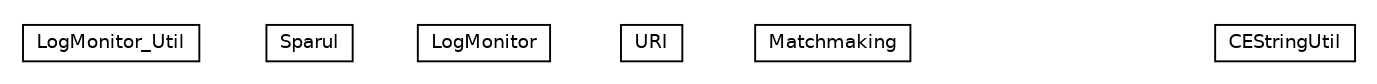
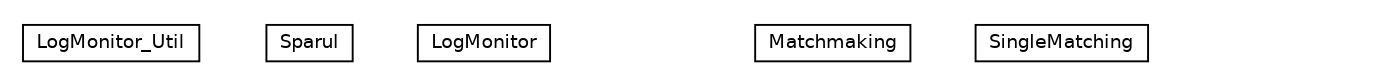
(652, 42) -> none
none -> (1062, 42)
(1284, 42) -> none
